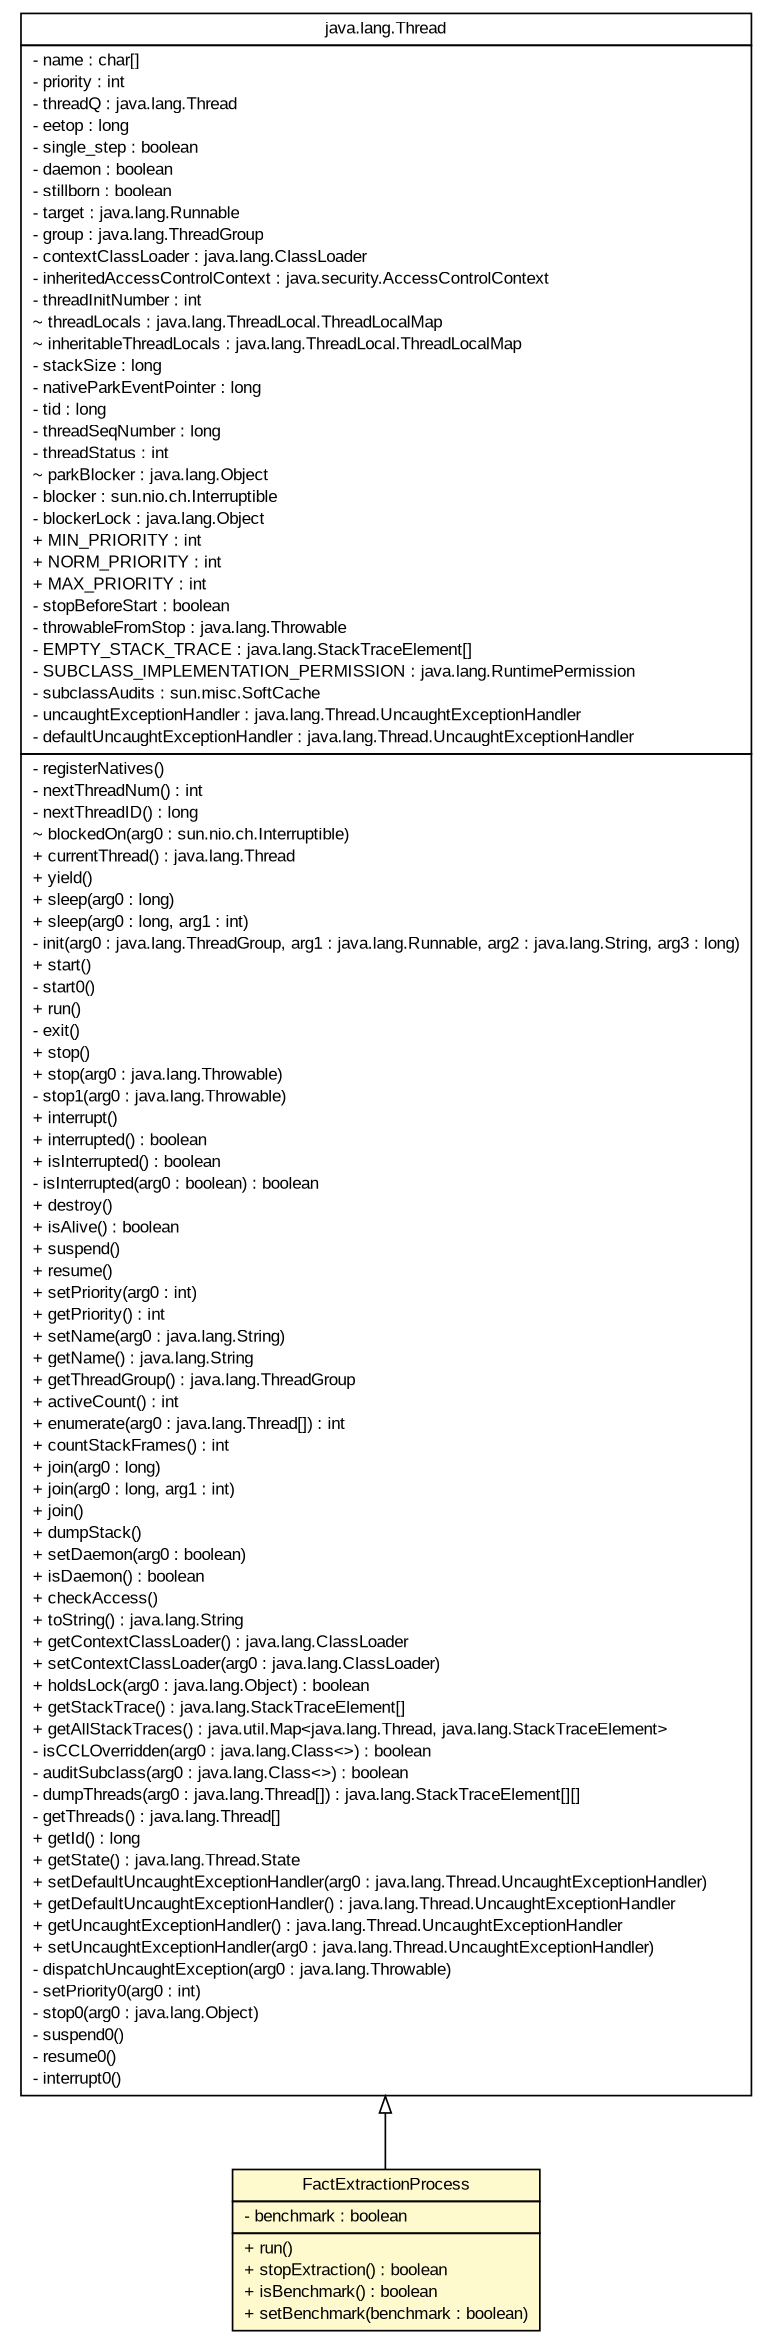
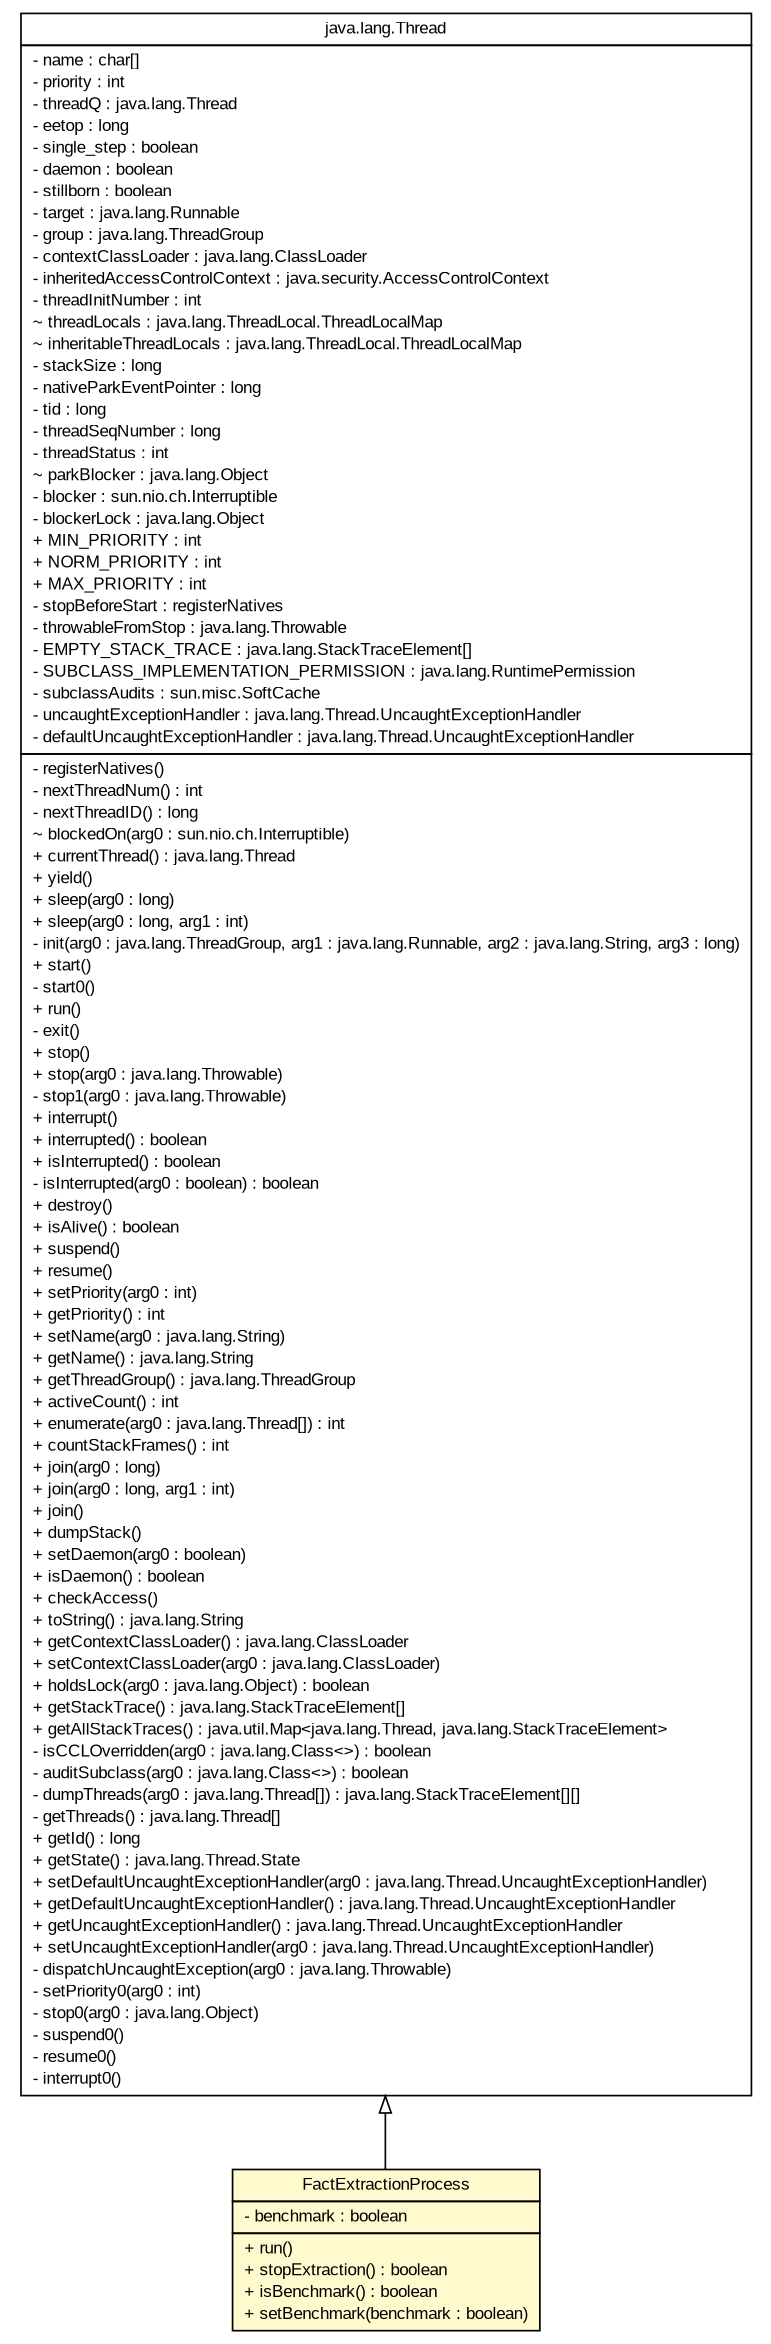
(132, 606) -> (159, 606)
